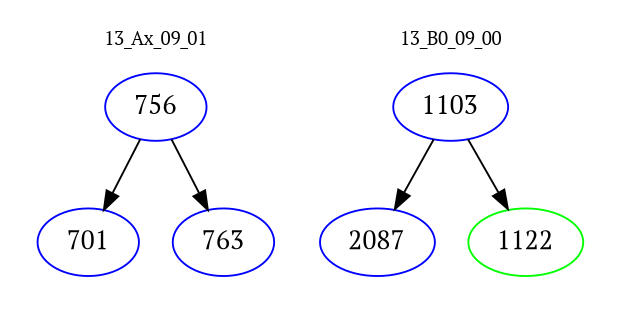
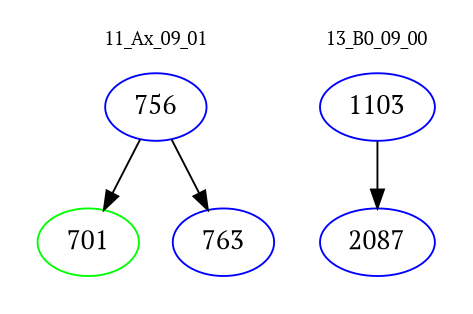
(156, 40) -> (156, 40)
(88, 242) -> (88, 242)
(526, 242) -> none
